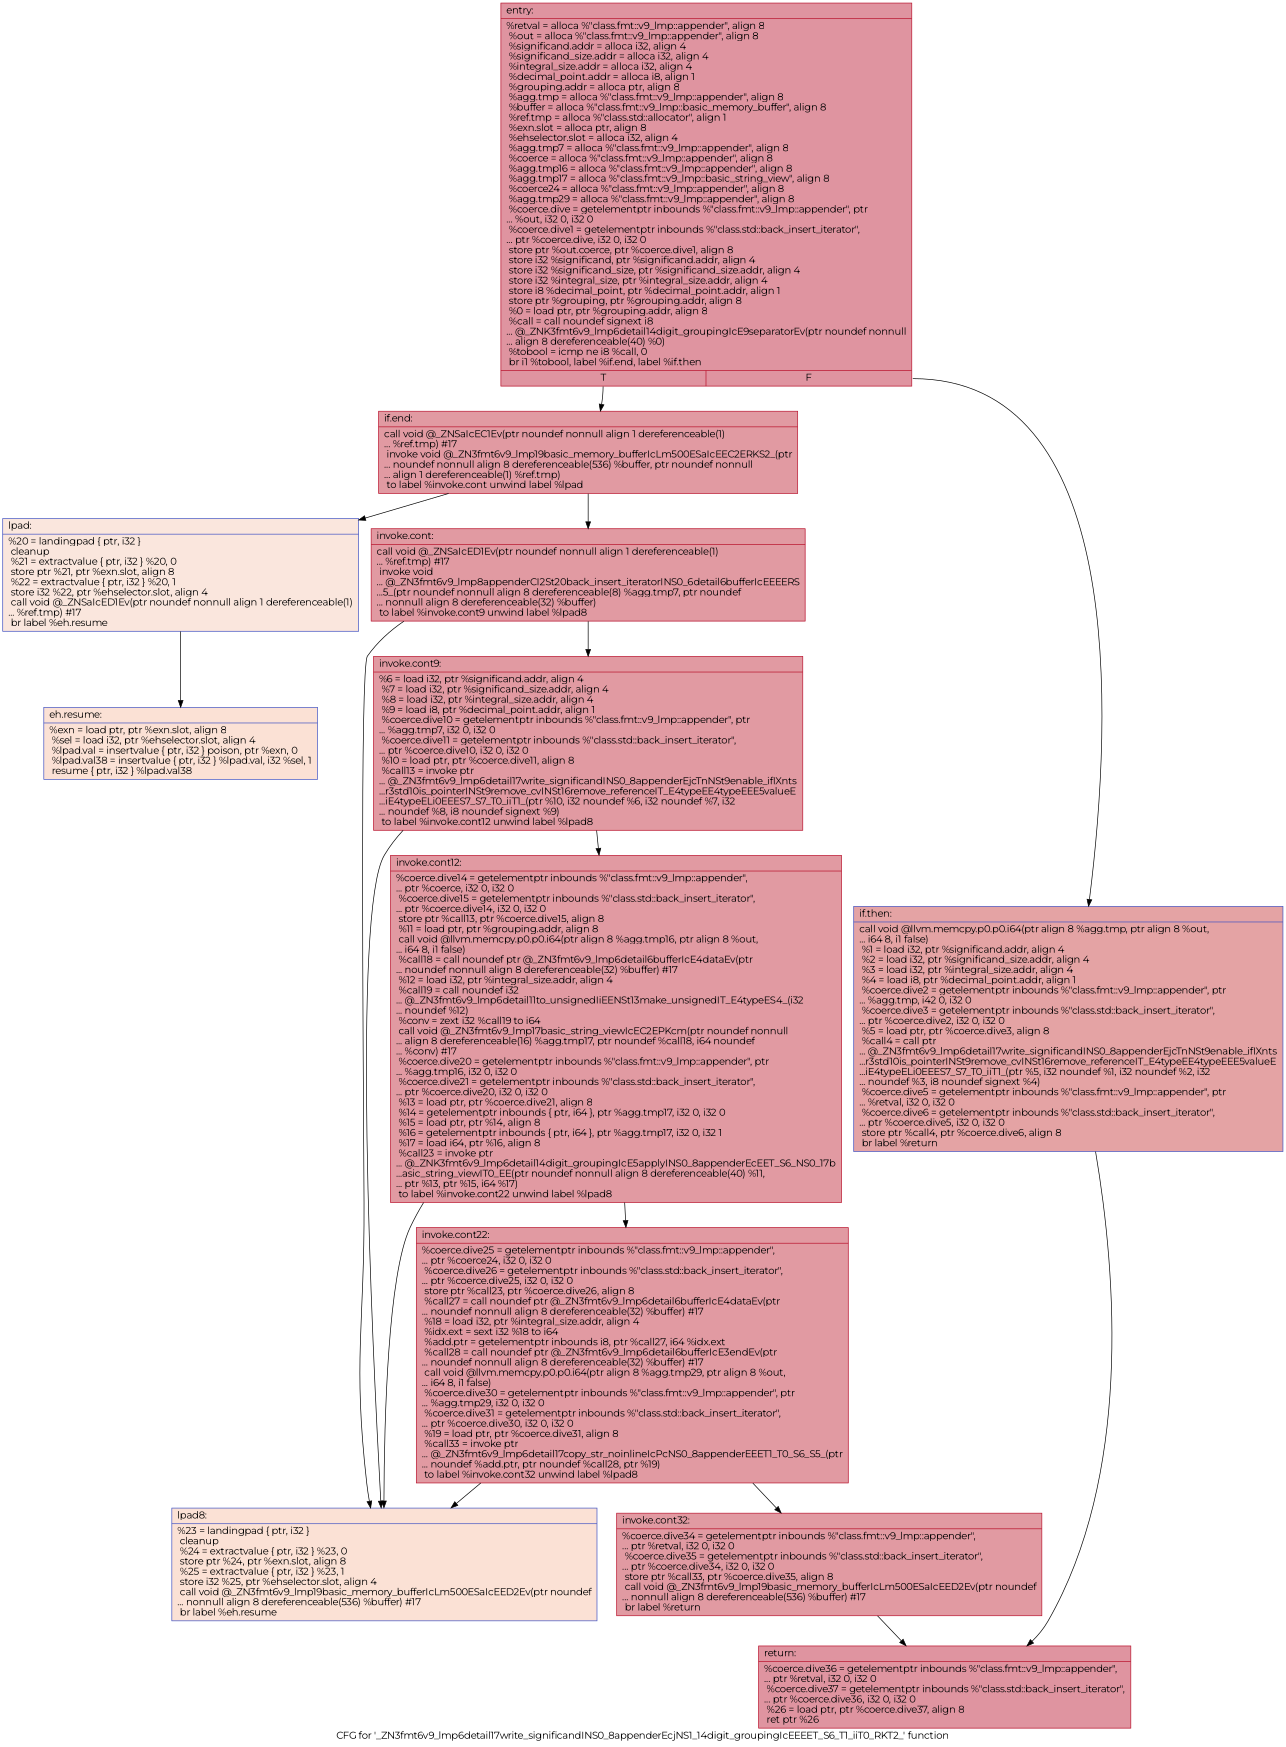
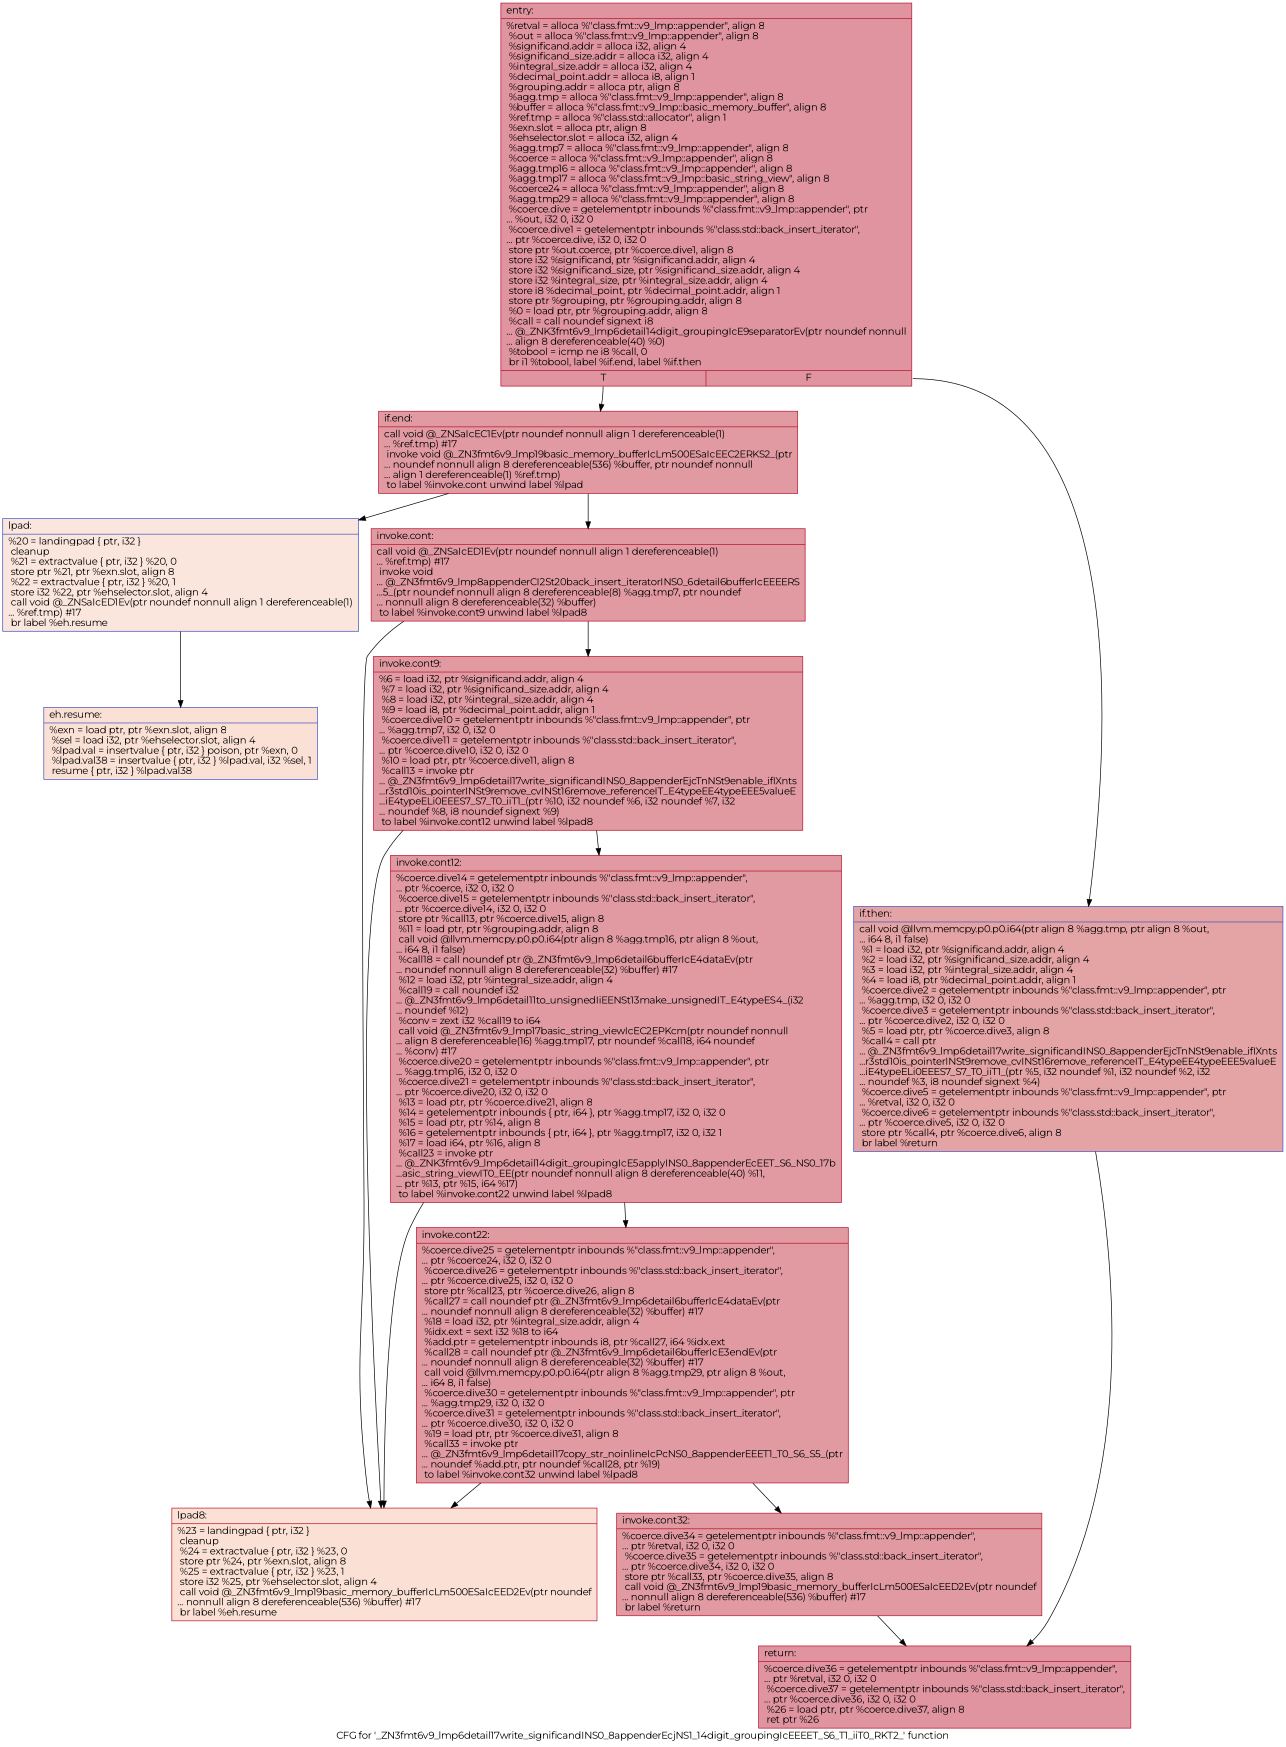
(916, 1001) -> (915, 1001)
(384, 1564) -> (384, 1564)
